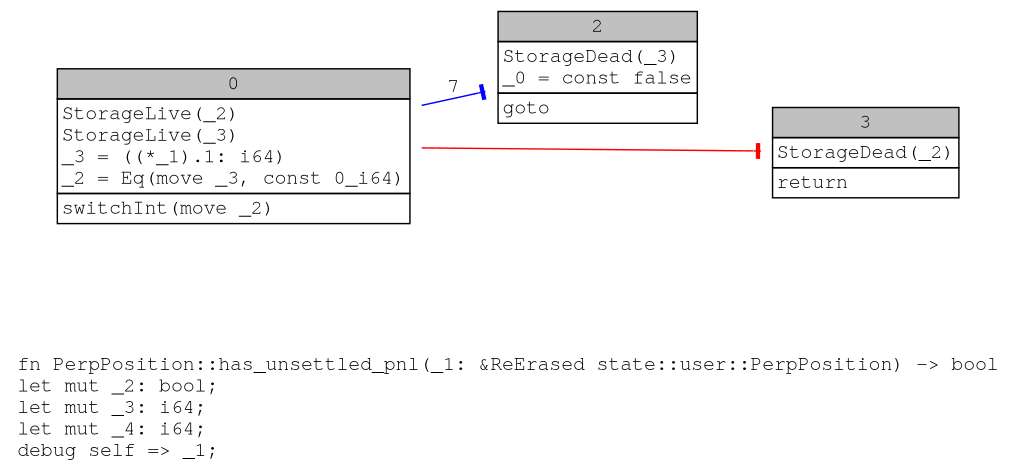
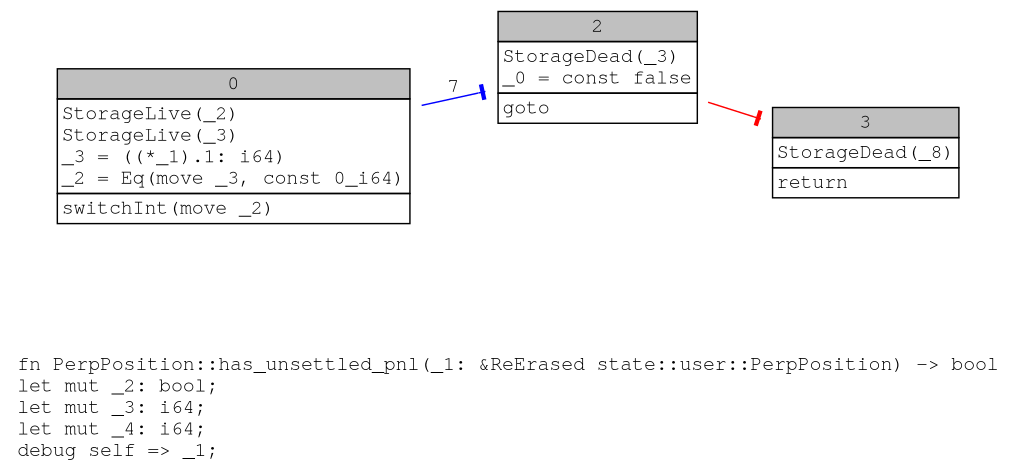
(587, 149) -> (731, 110)
(866, 152) -> (866, 152)
